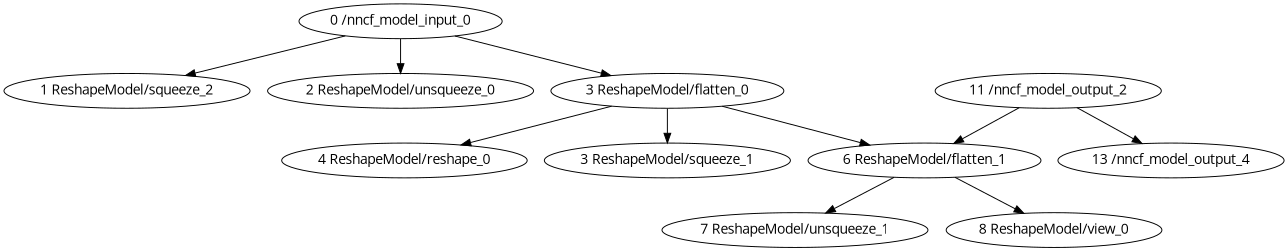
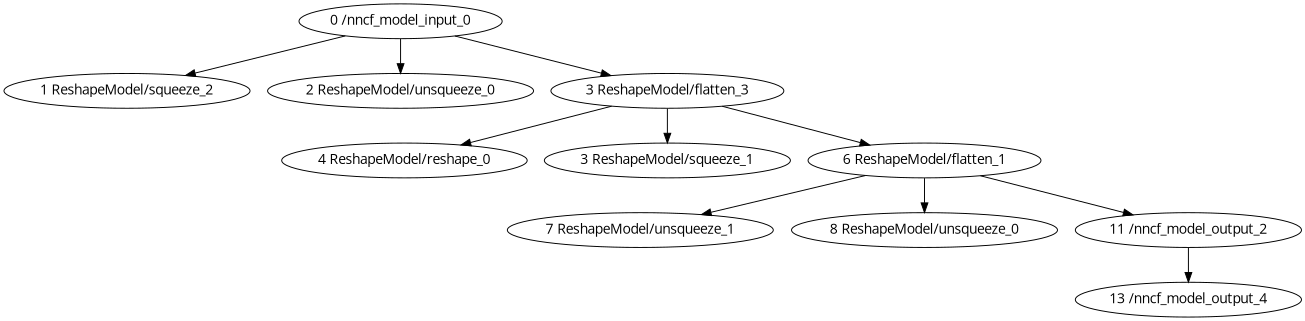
(667, 91) -> (667, 91)
(991, 123) -> (1052, 194)
(1054, 230) -> (925, 230)
